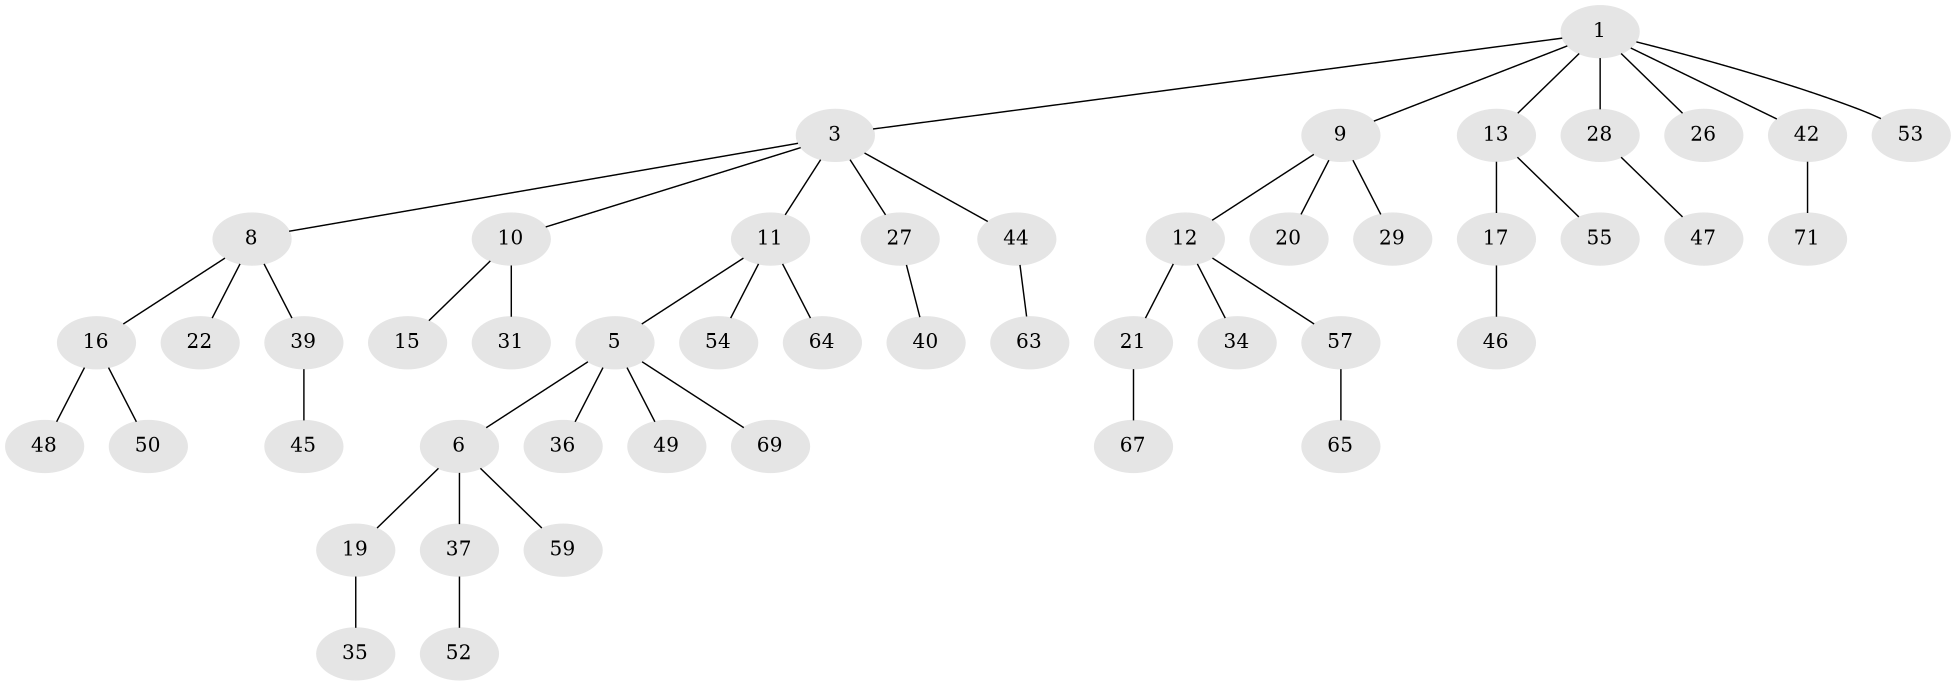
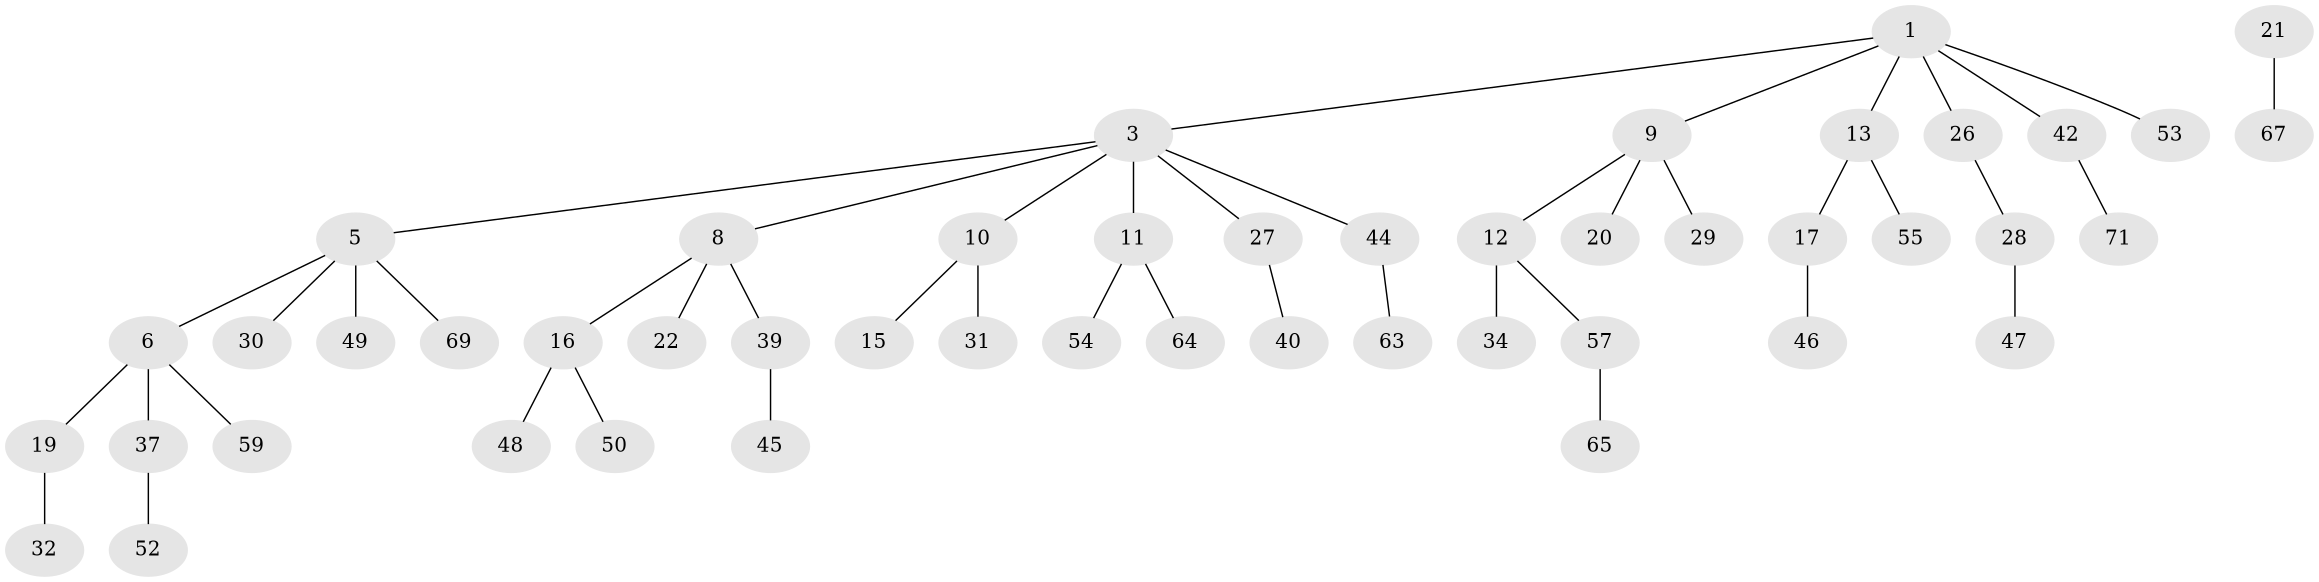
(1600, 84) -> (1989, 187)
(693, 291) -> (745, 187)
(1159, 291) -> none
(563, 446) -> (252, 343)
(356, 654) -> (45, 550)
